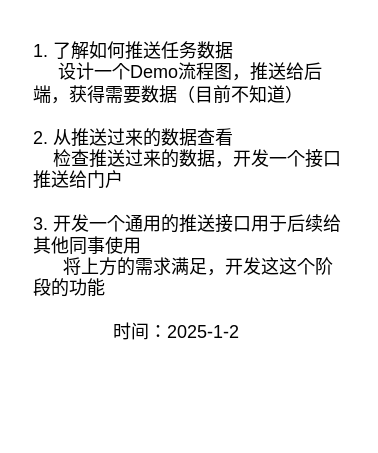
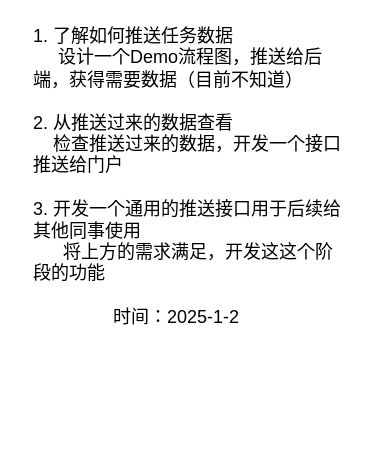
(188, 226) -> (188, 211)
